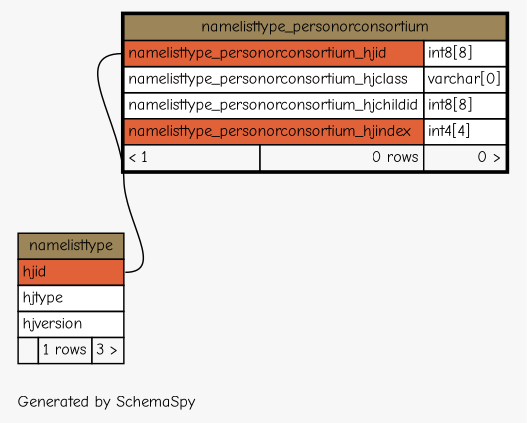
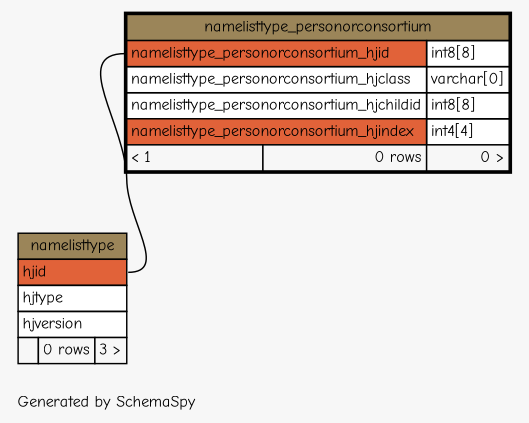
(65, 350) -> (67, 350)
